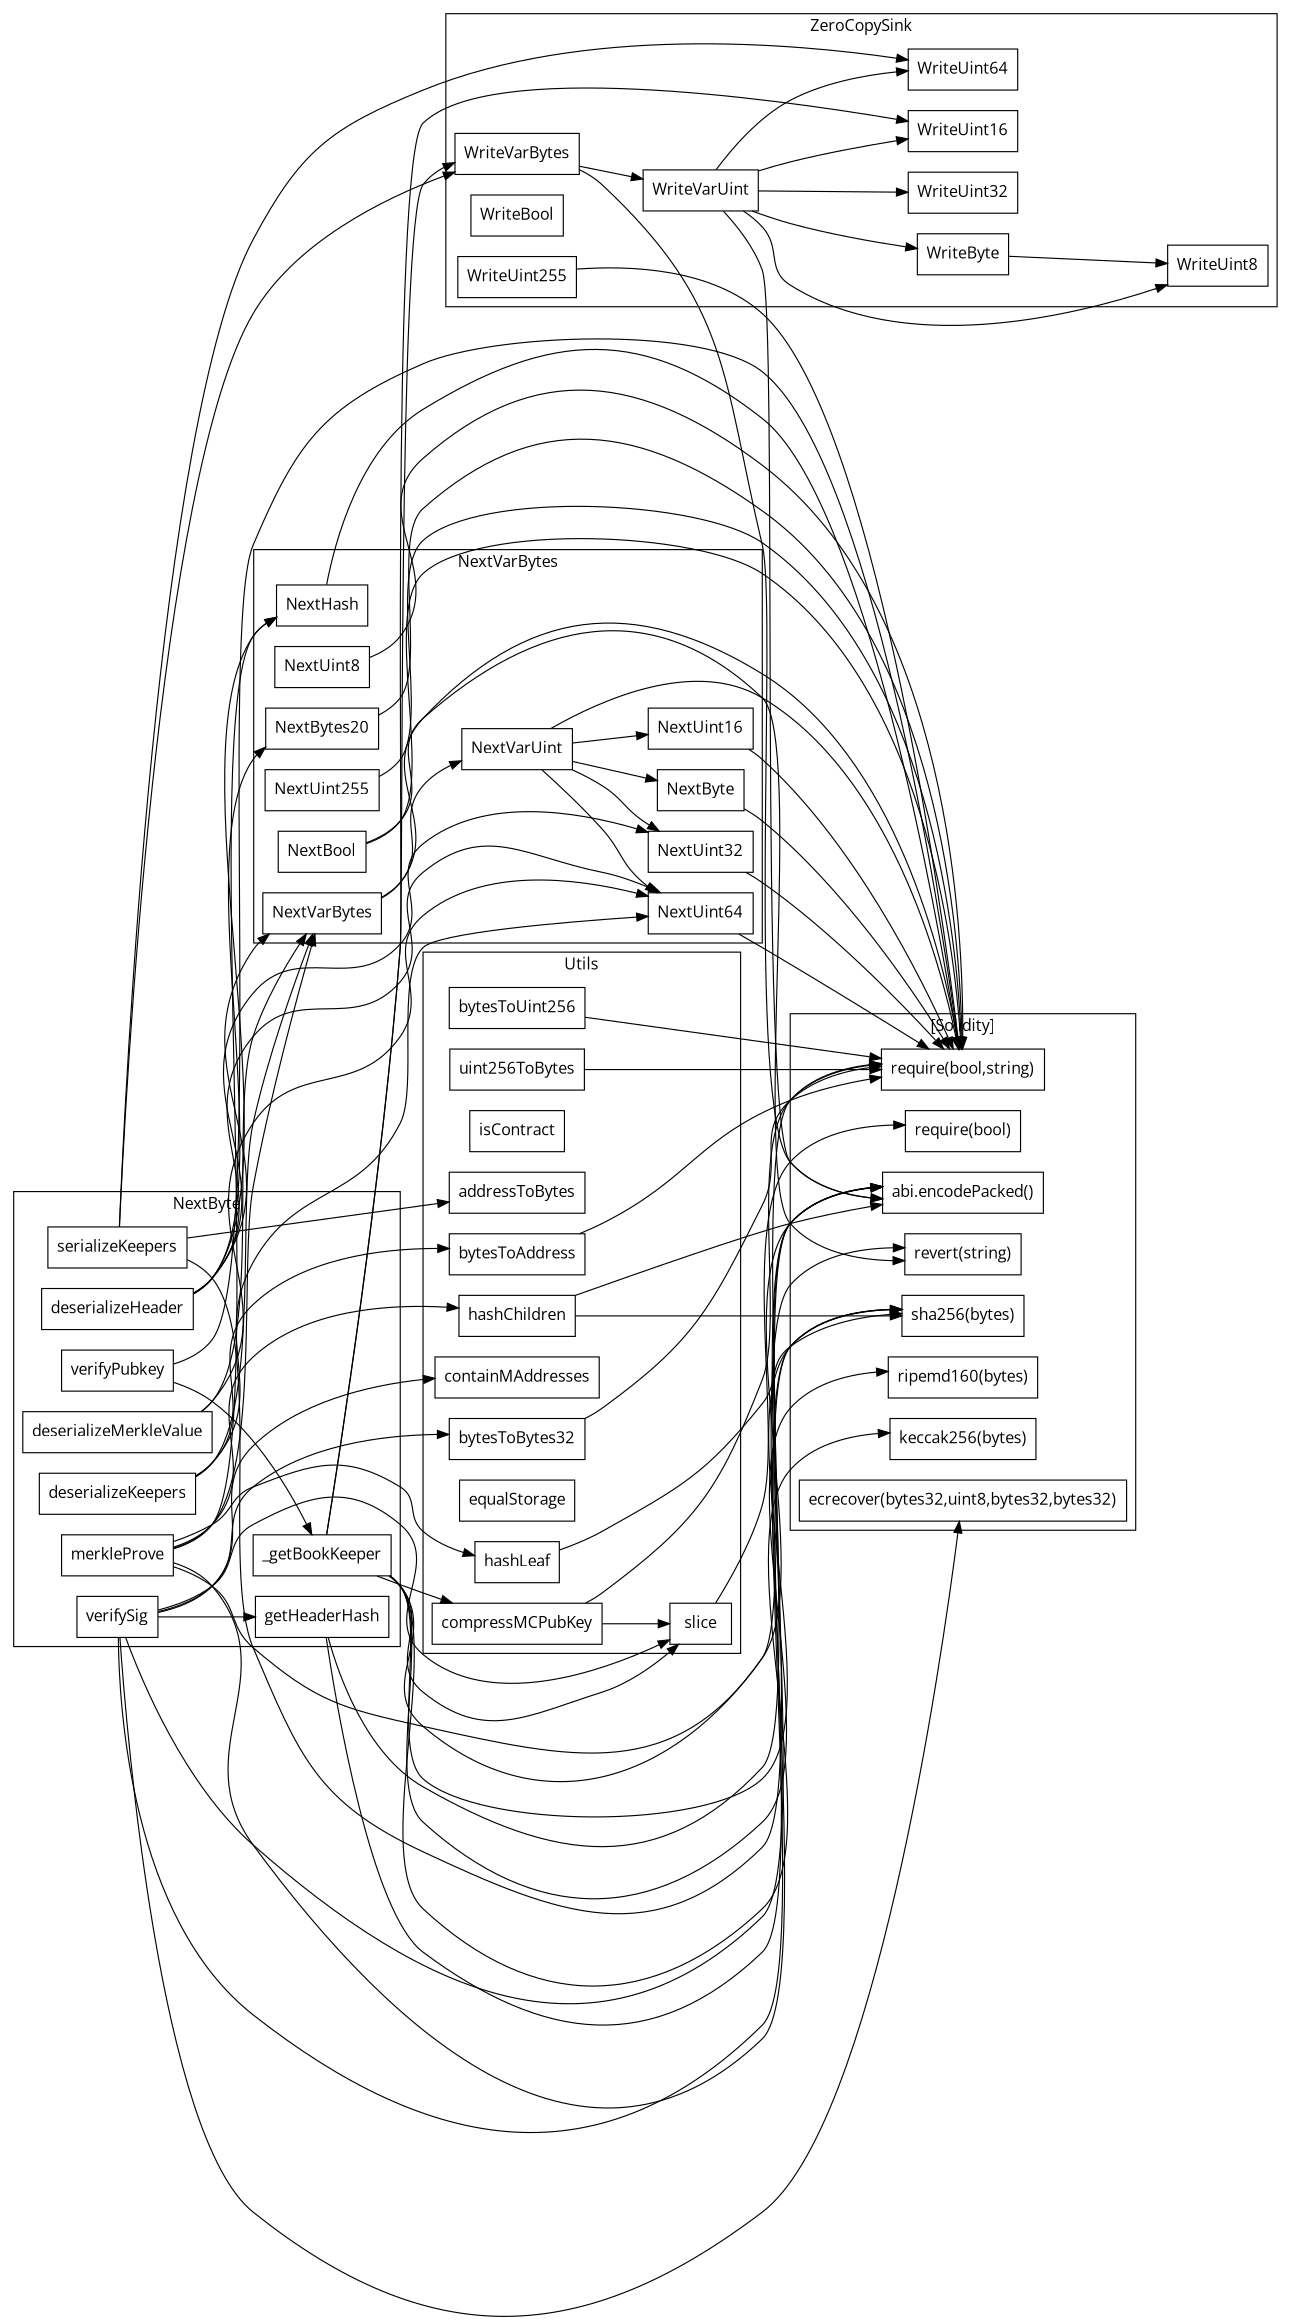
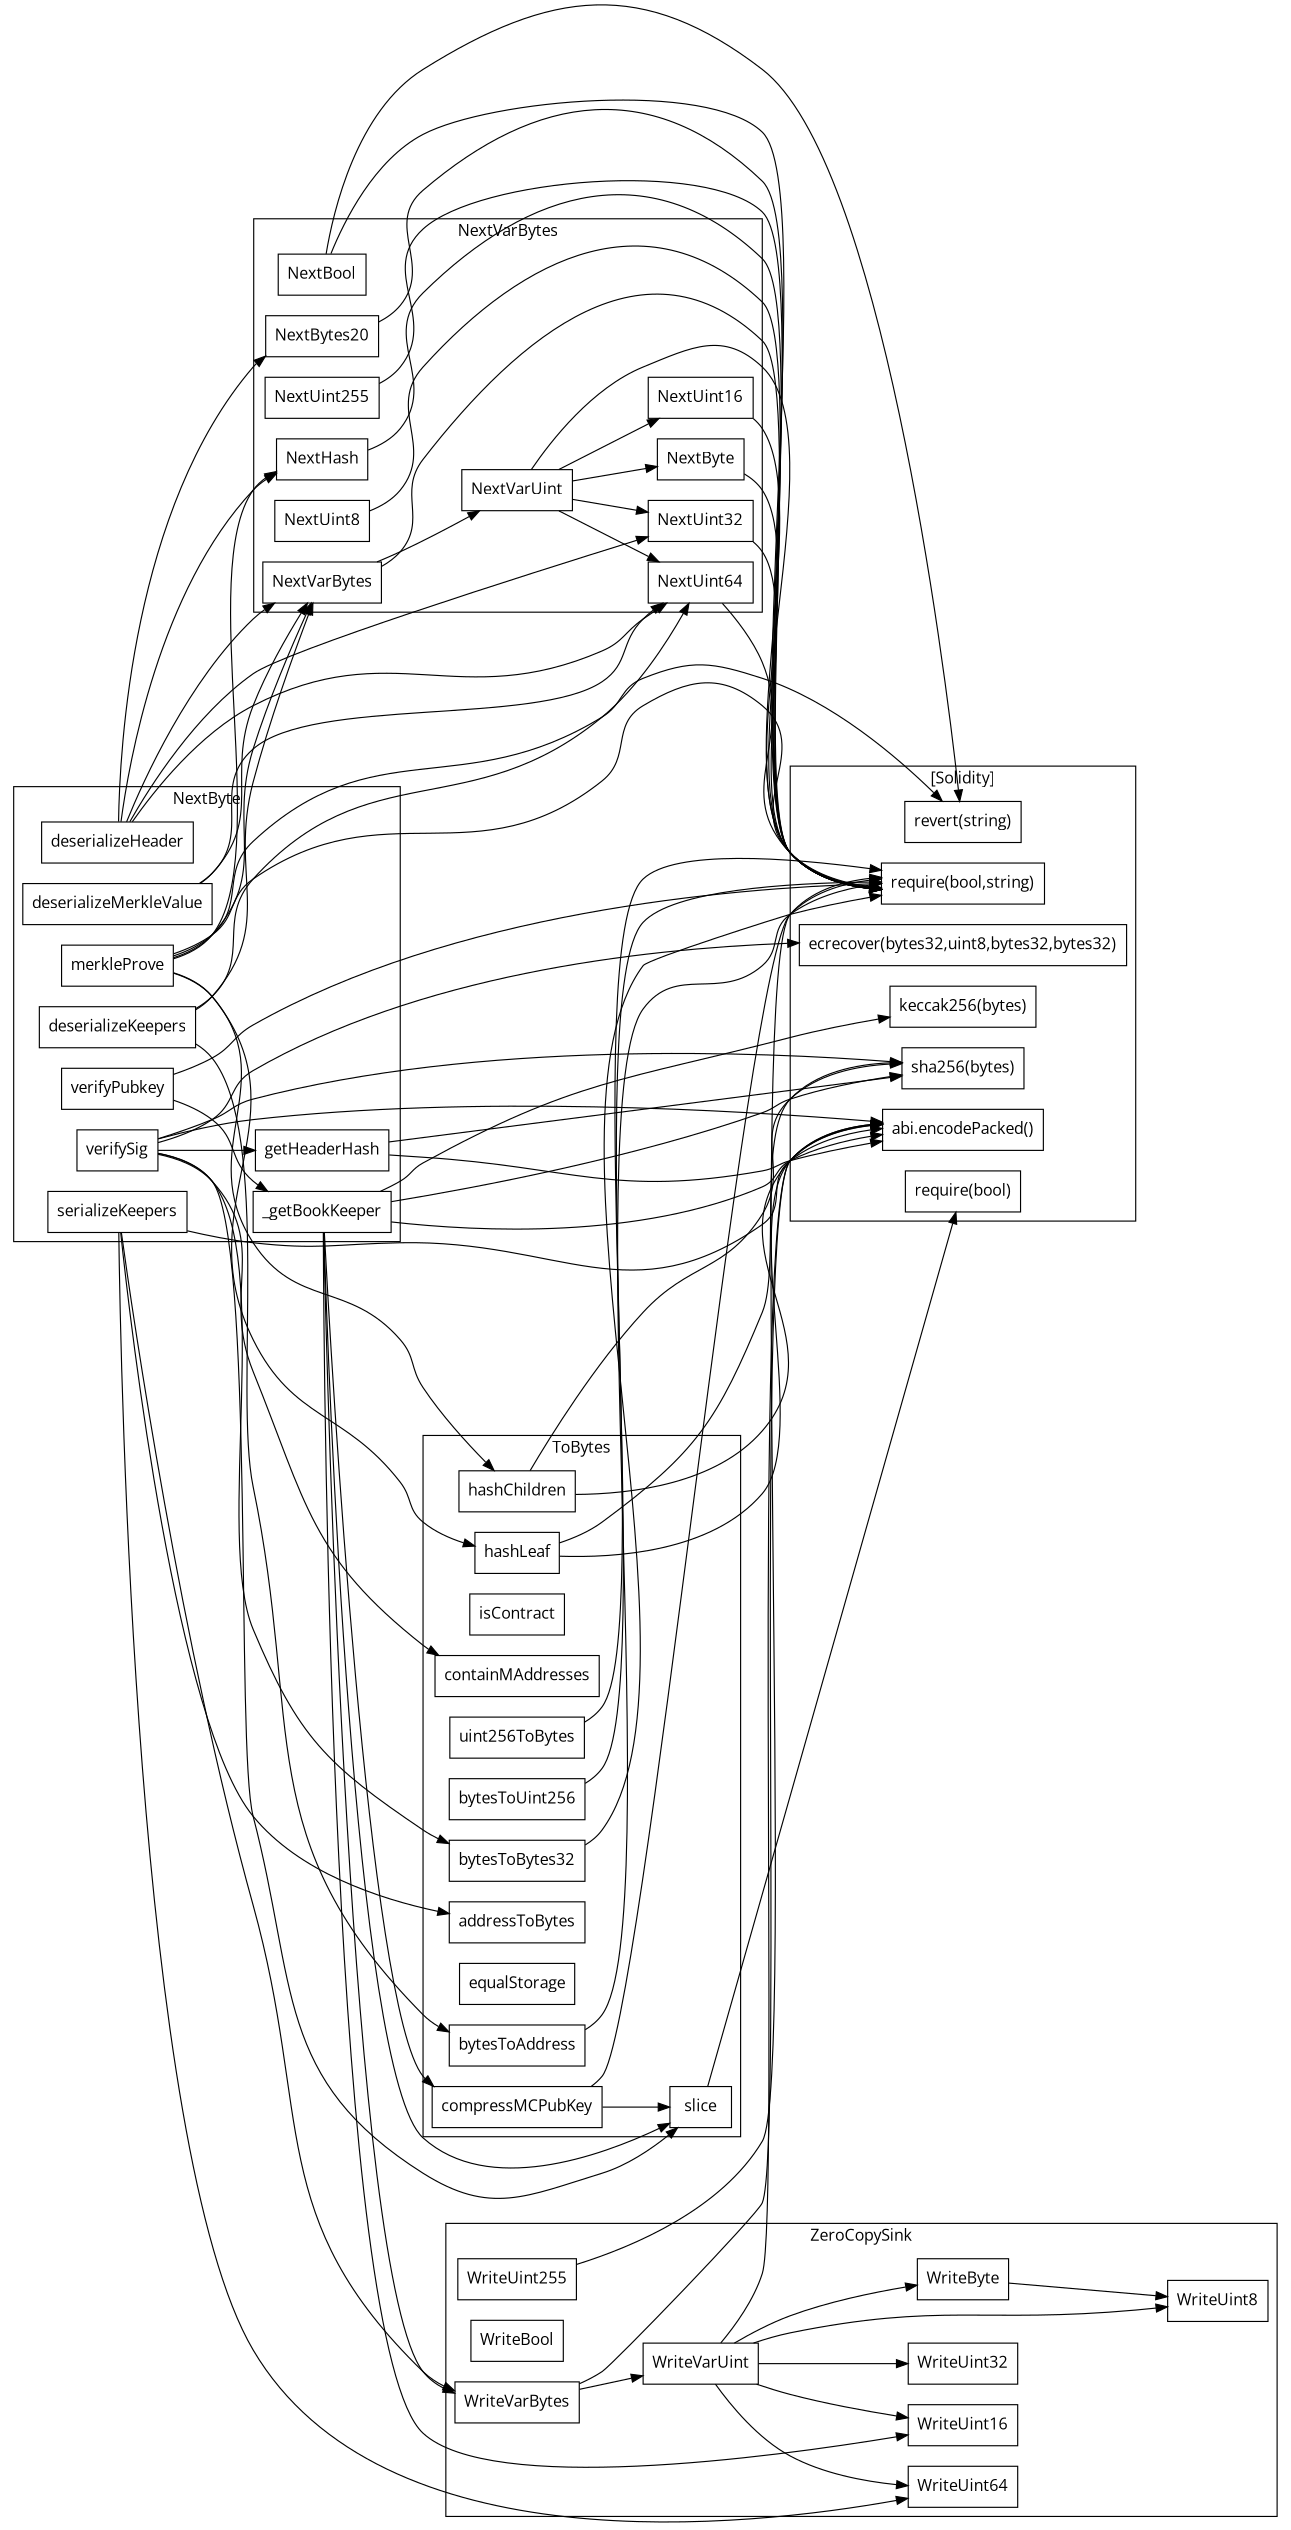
(582, 965) -> (582, 1449)
(963, 1377) -> none
none -> (780, 1424)
